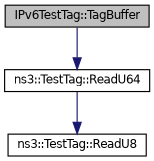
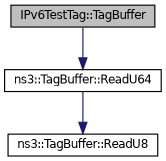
(77, 81) -> (83, 81)
(77, 145) -> (83, 145)
